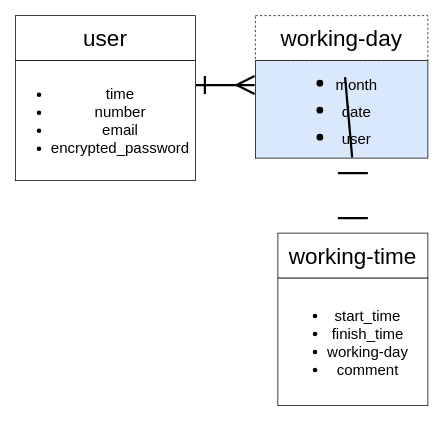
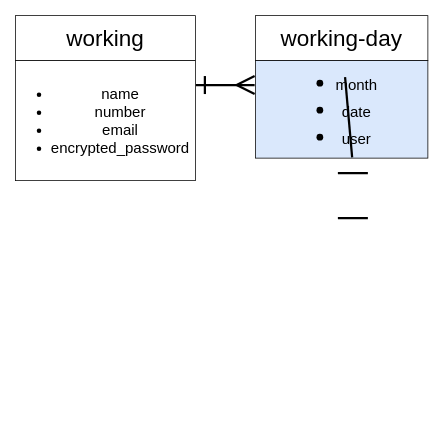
(105, 38) -> (105, 38)
(342, 38) -> (342, 38)
(105, 120) -> (105, 120)
(353, 255) -> none
(353, 342) -> none
